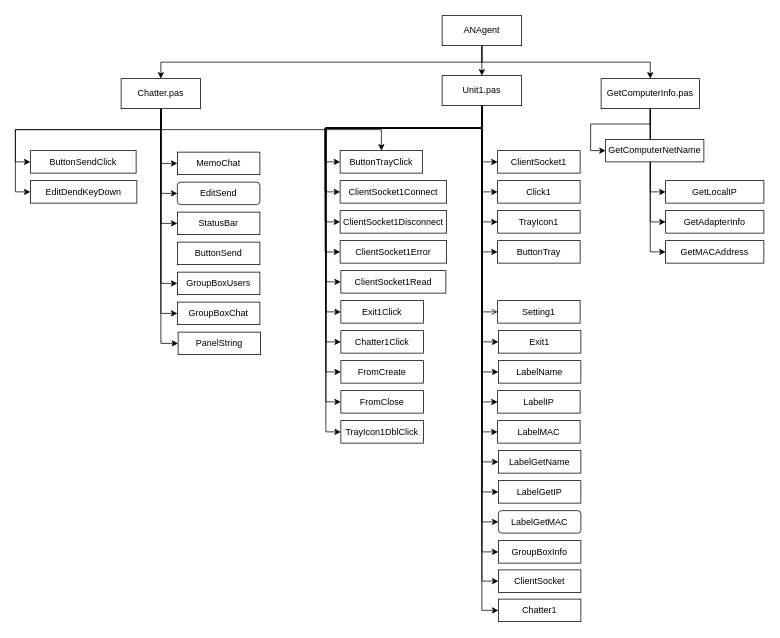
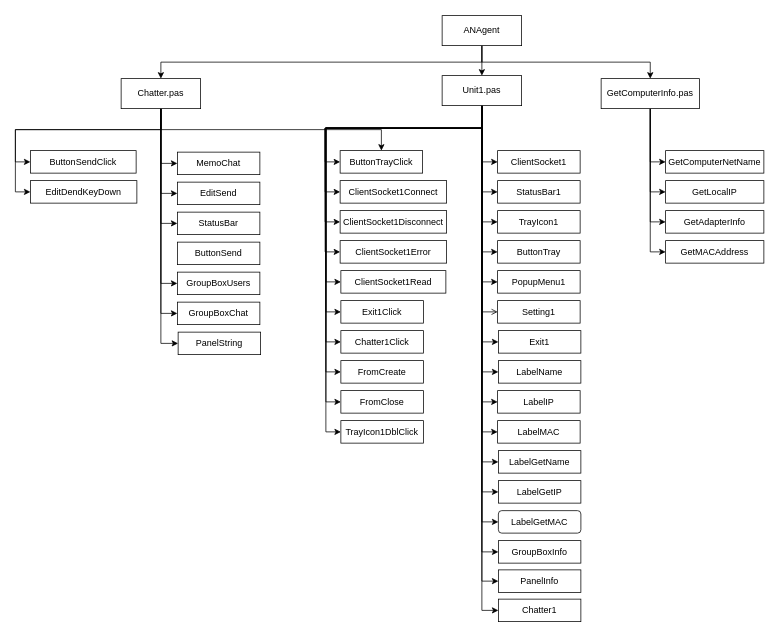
(655, 150) -> (715, 162)
(539, 192) -> (539, 192)
(219, 193) -> (219, 193)
none -> (491, 282)
none -> (539, 282)
(540, 581) -> (540, 581)
